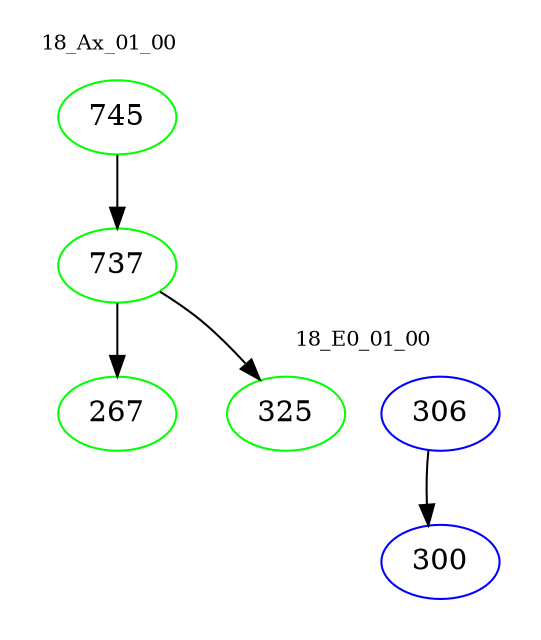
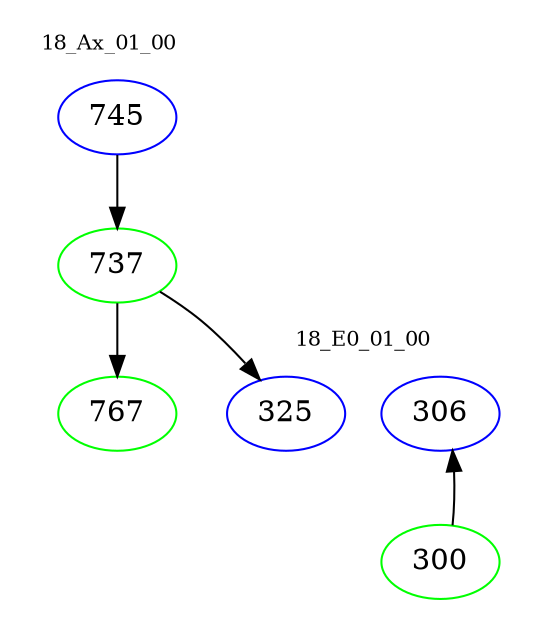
(117, 117) -> (117, 117)
(117, 414) -> (117, 414)
(286, 414) -> (286, 414)
(427, 477) -> (454, 499)
(440, 562) -> (440, 562)
